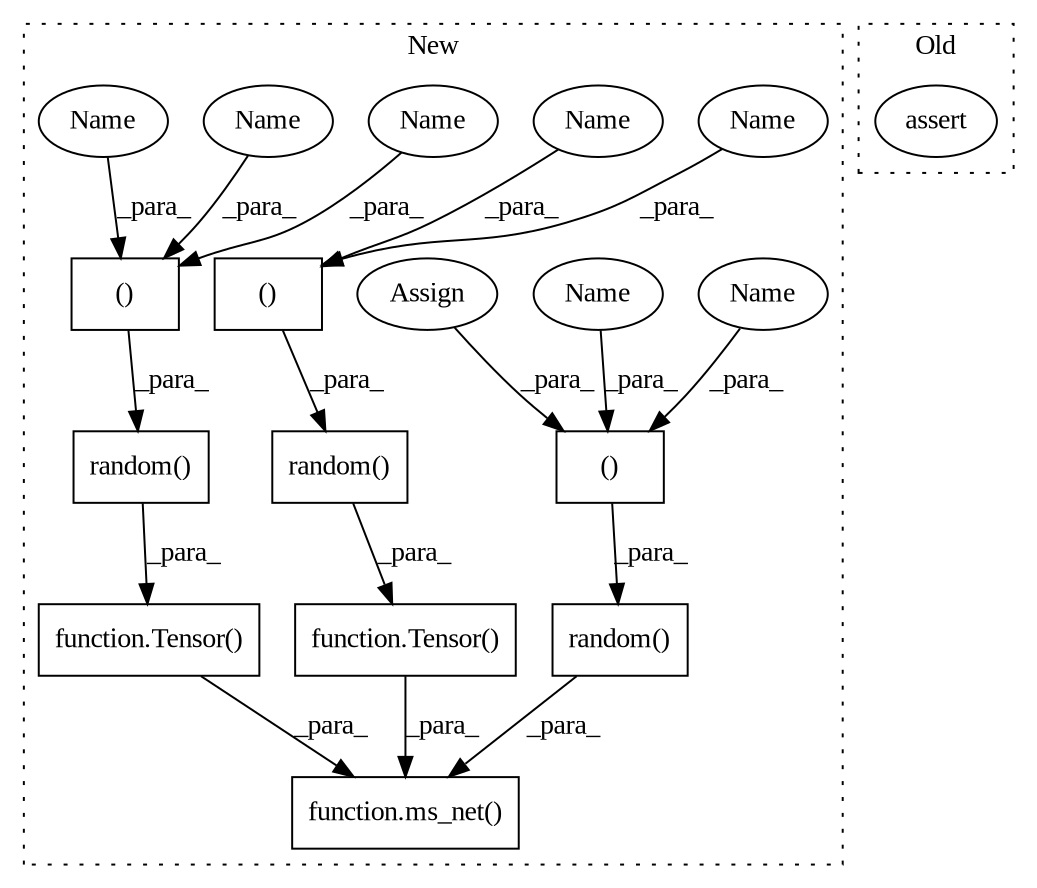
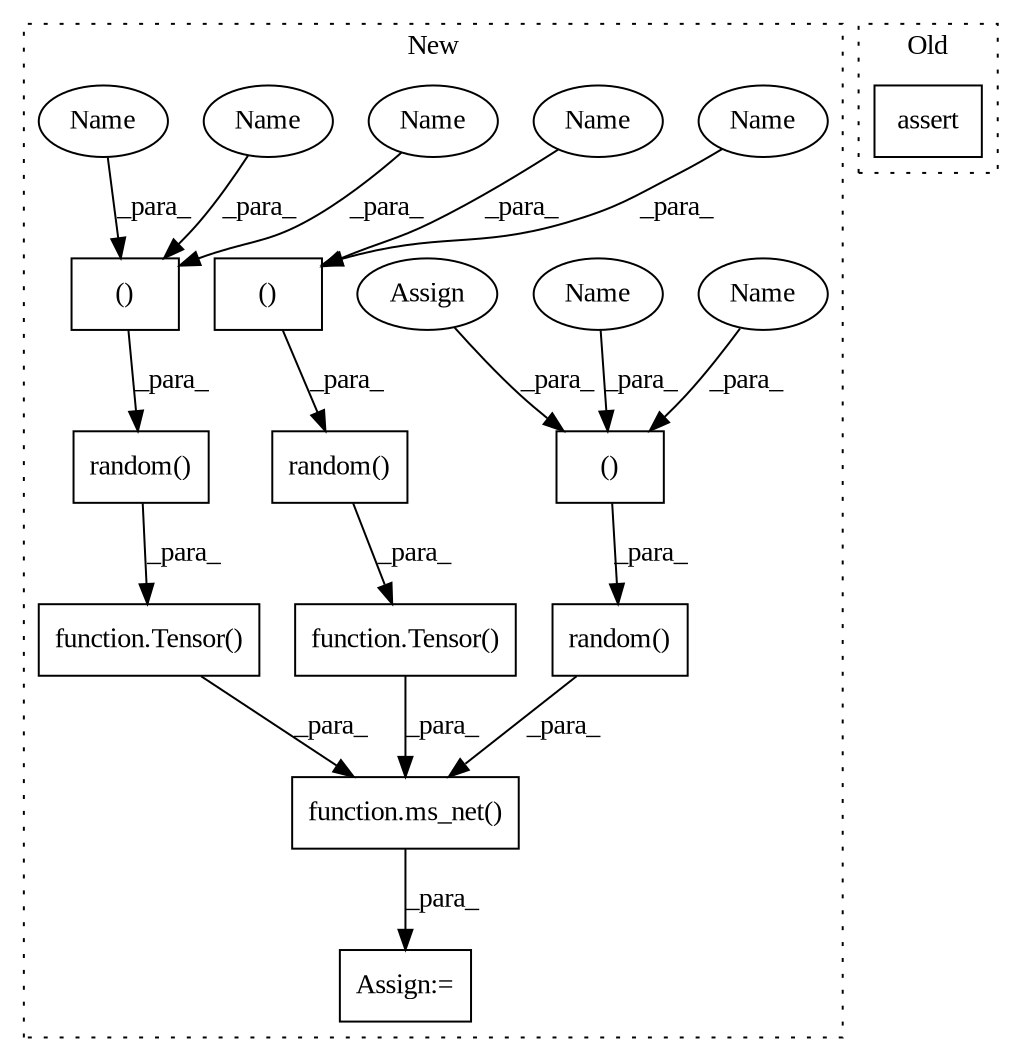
(936, 121) -> (928, 121)
none -> (405, 986)
